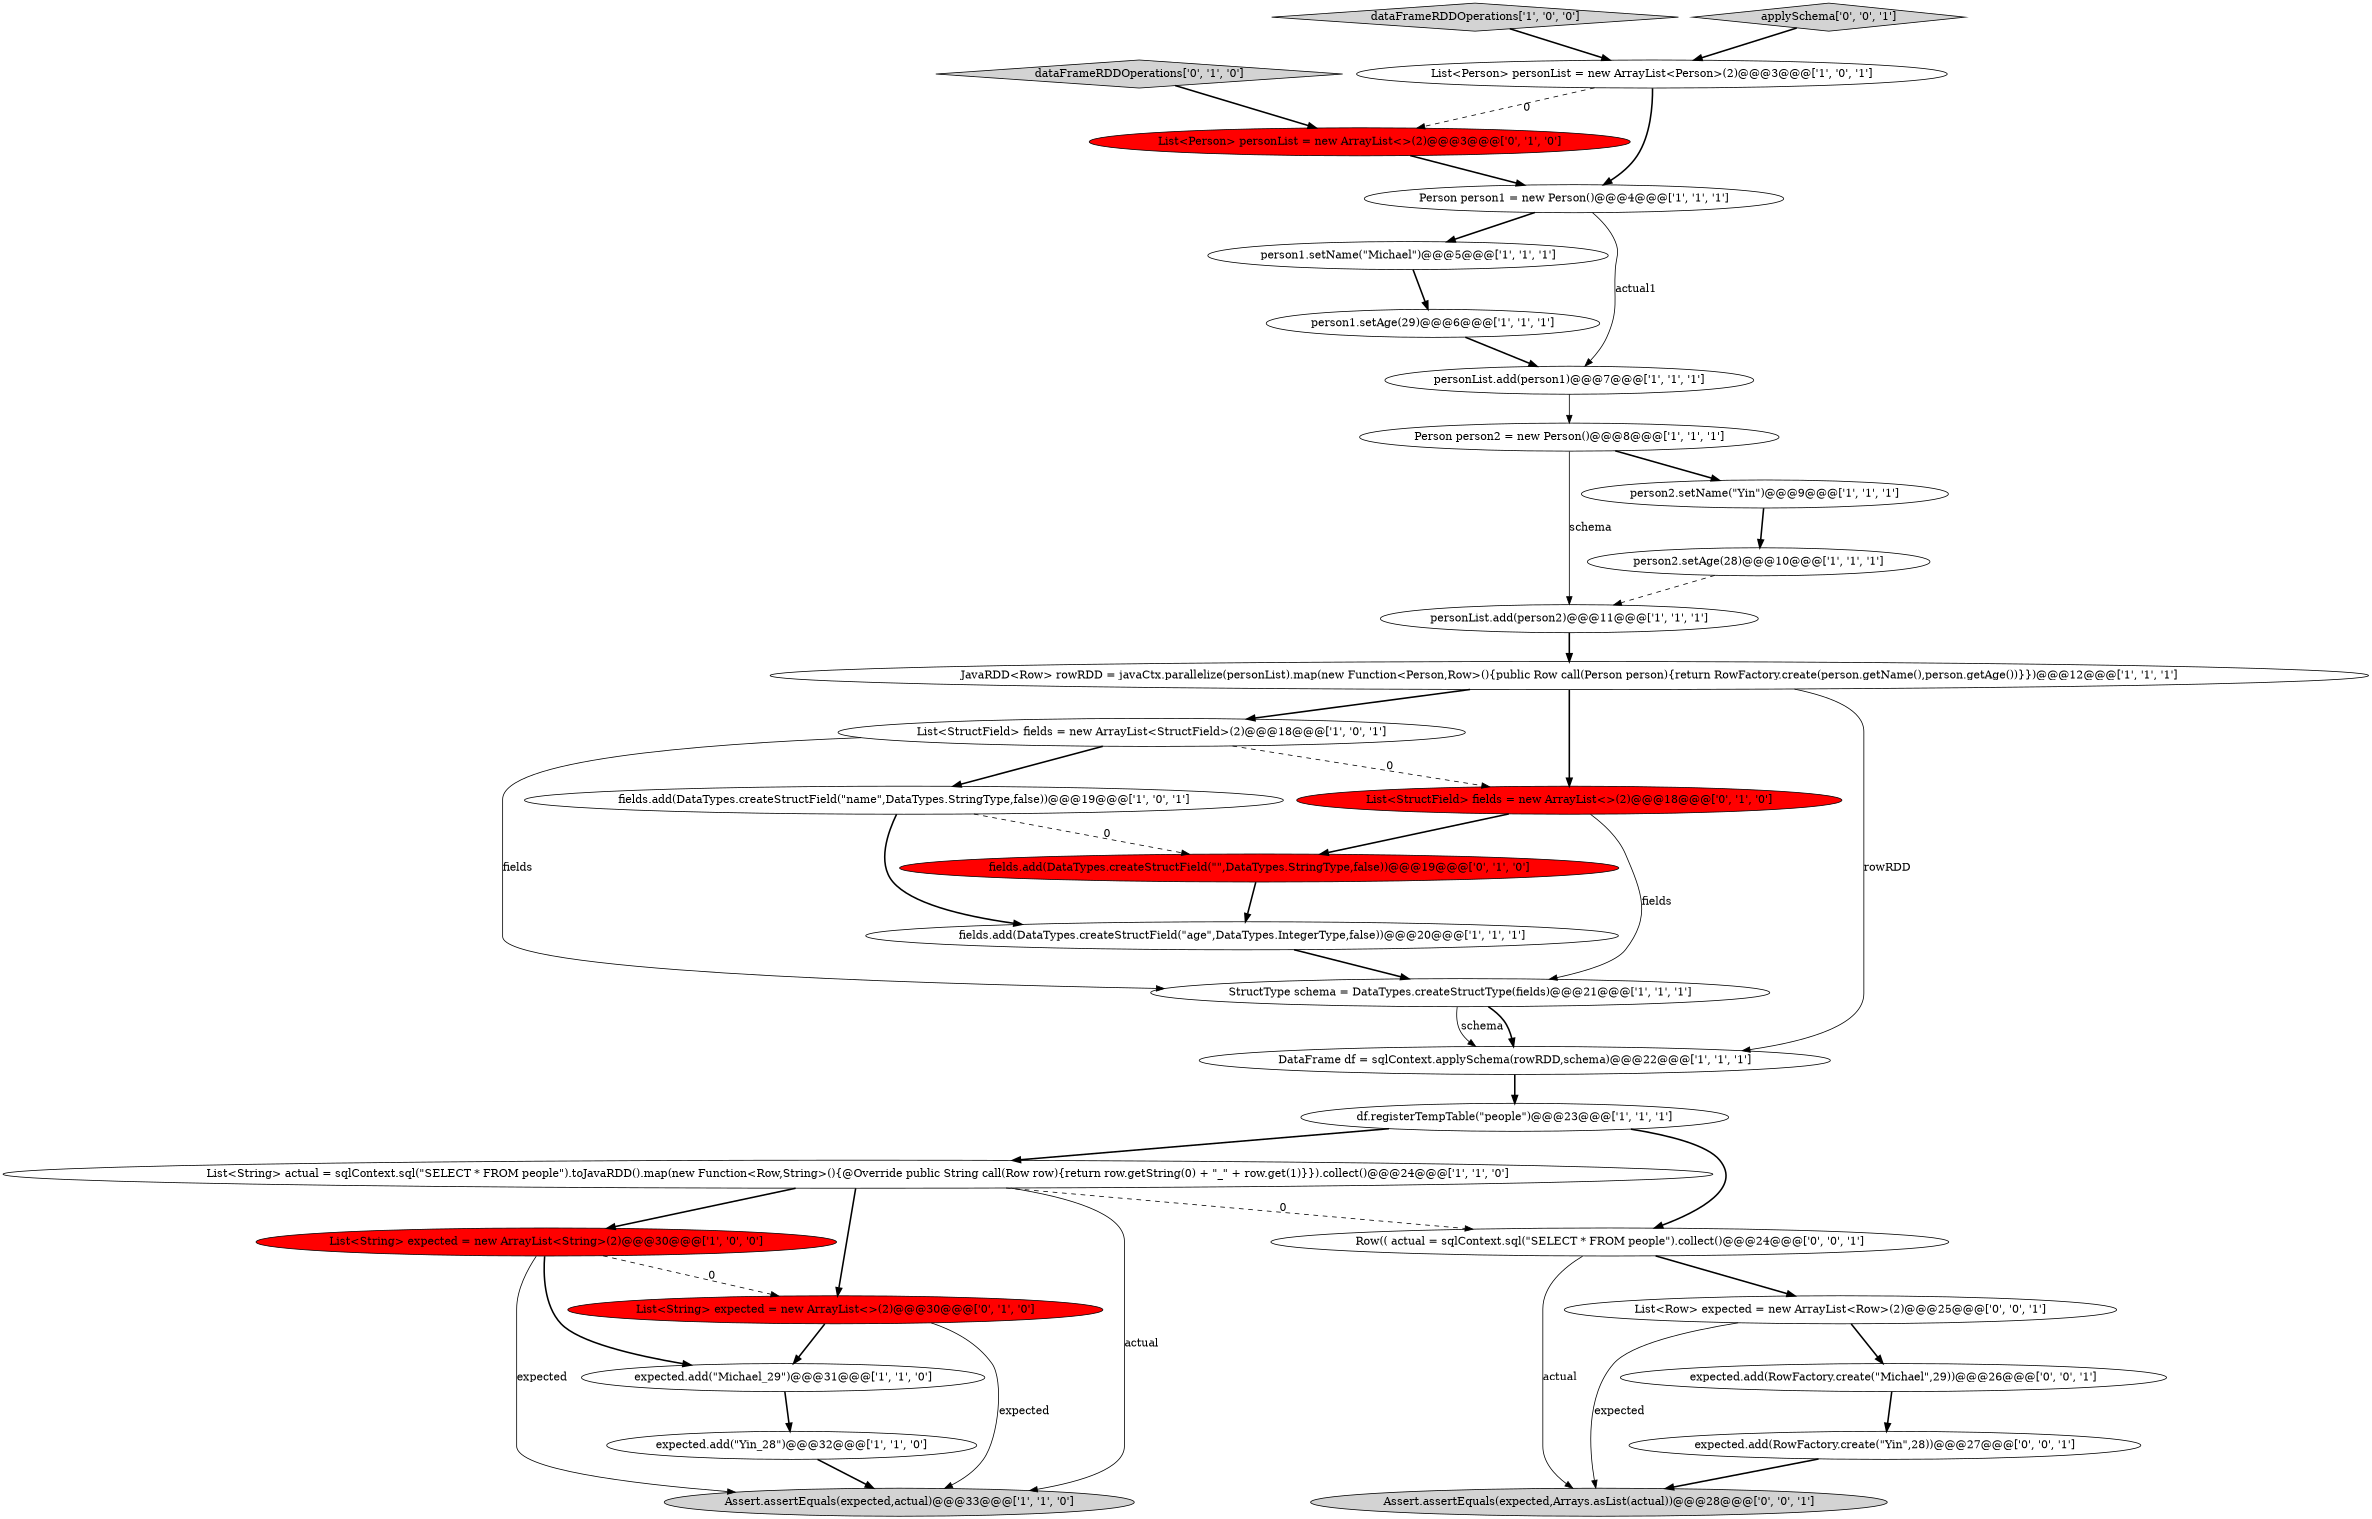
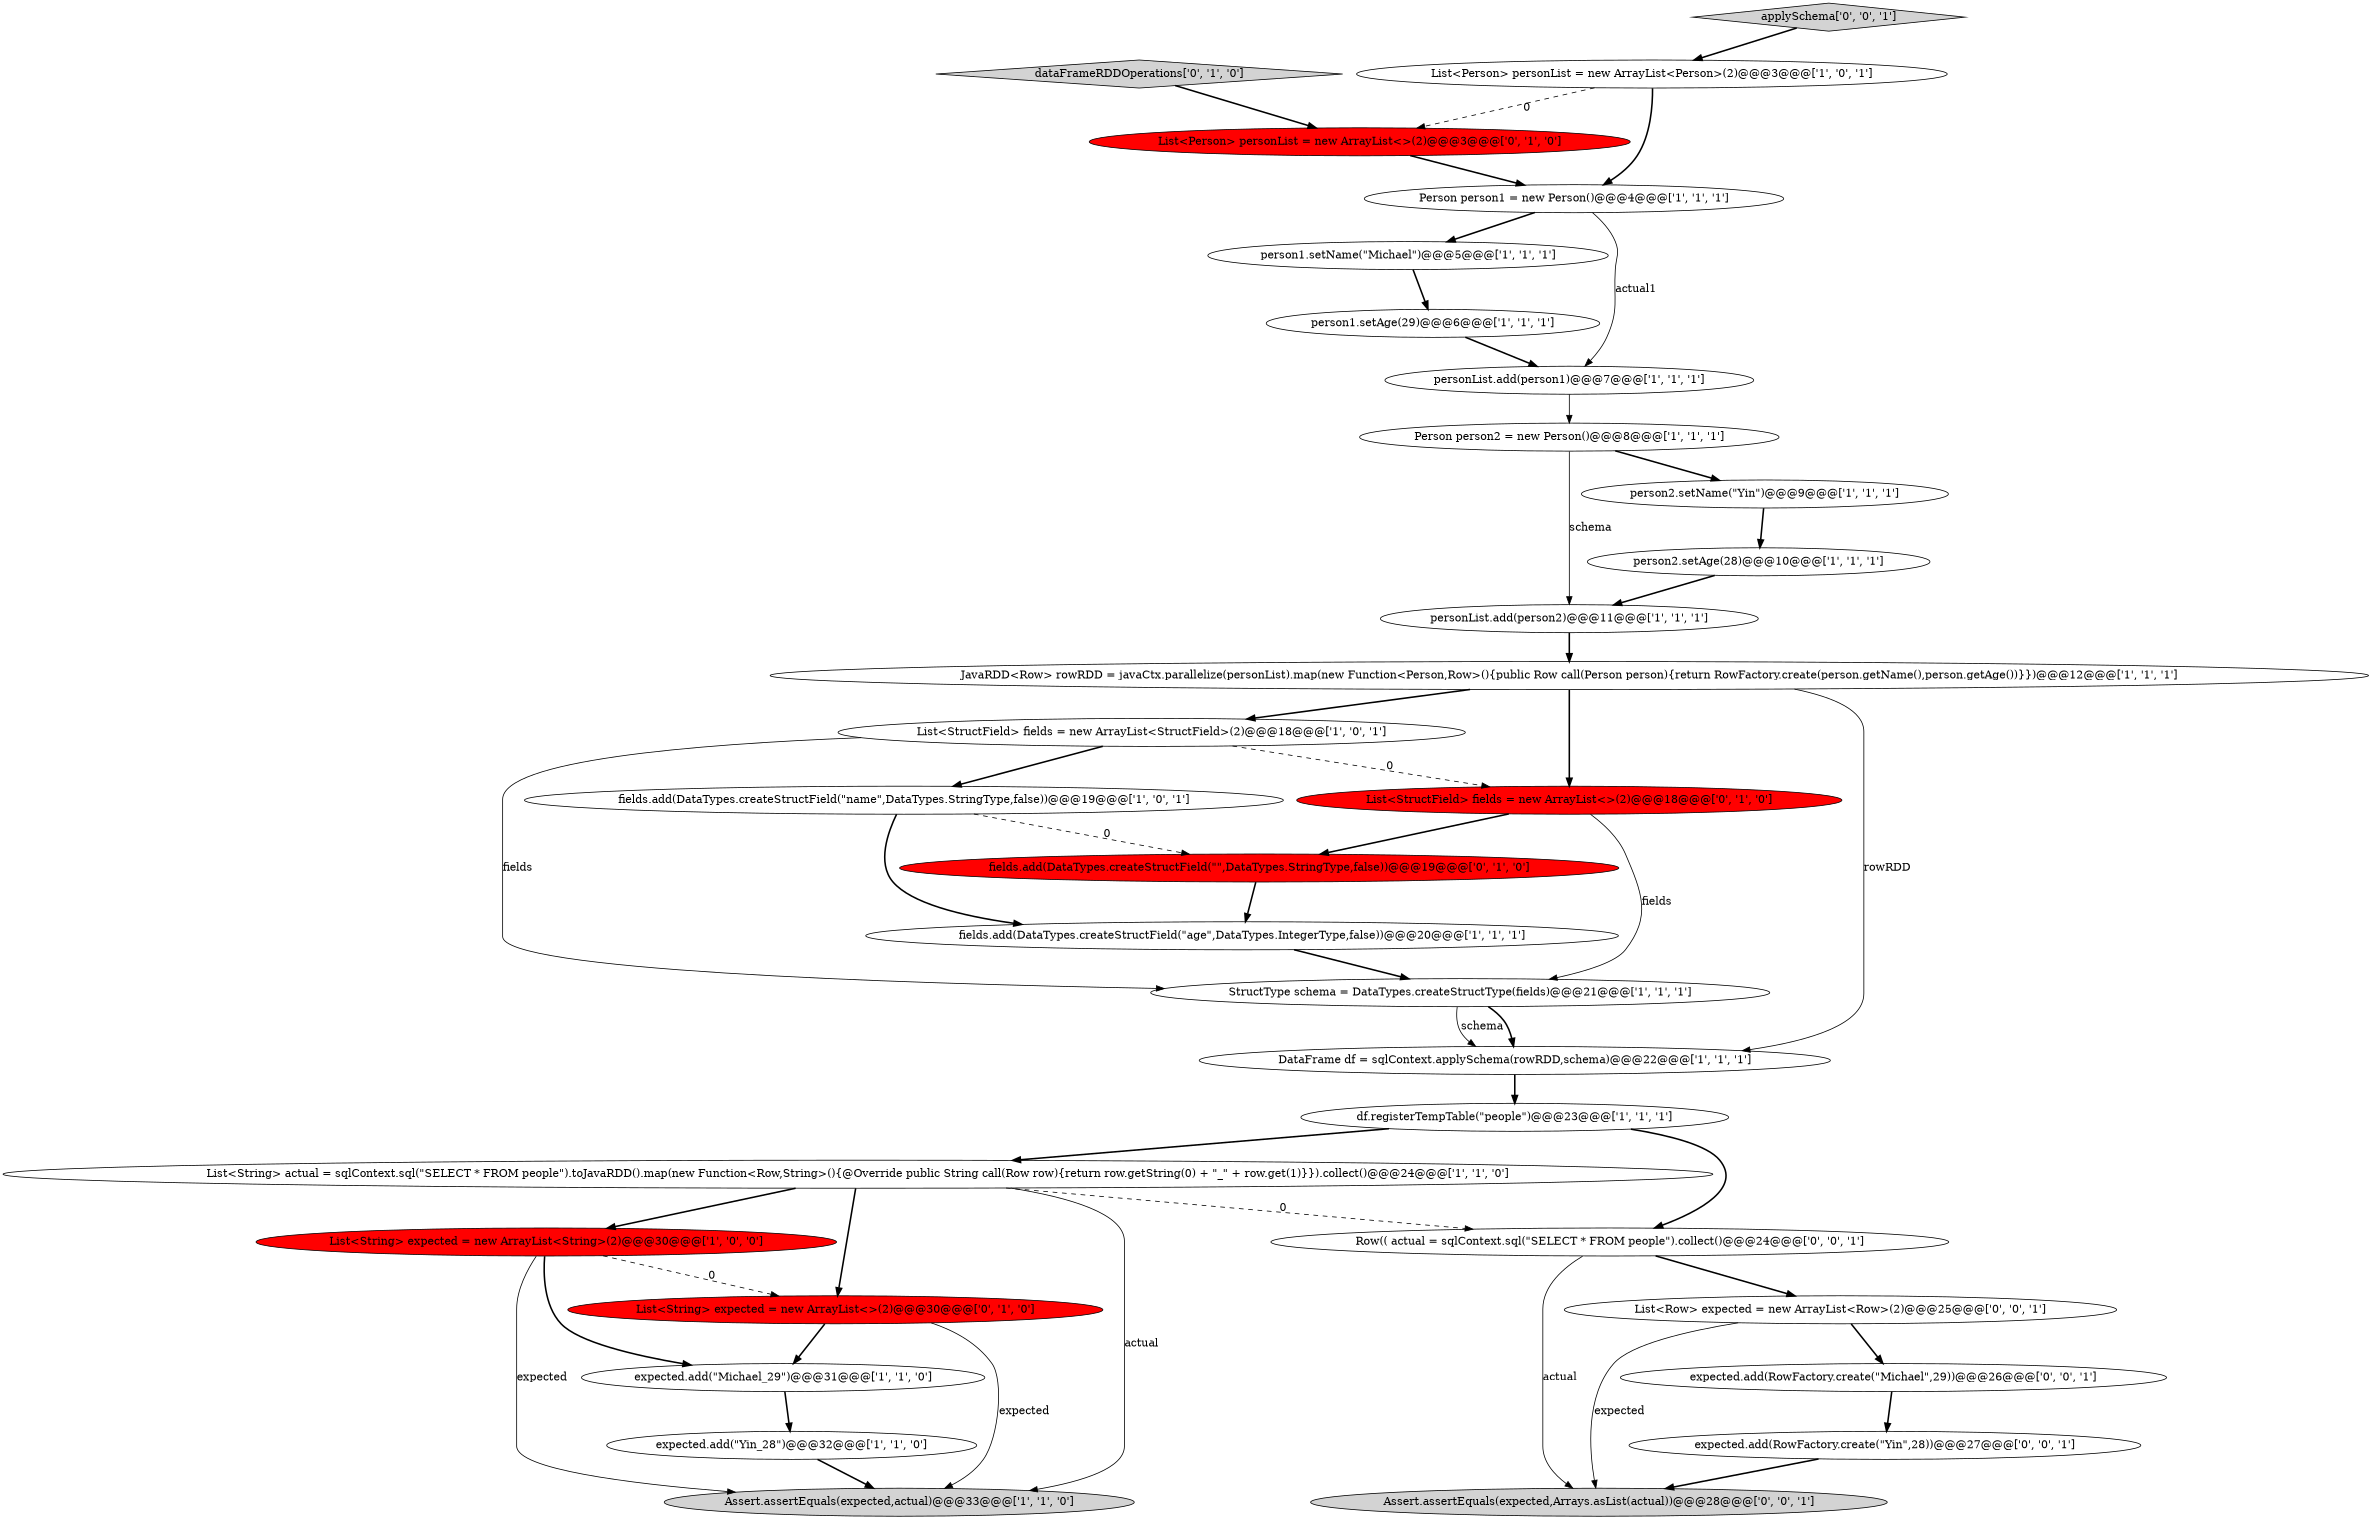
(1475, 17) -> none
(1668, 589) -> (1668, 589)
